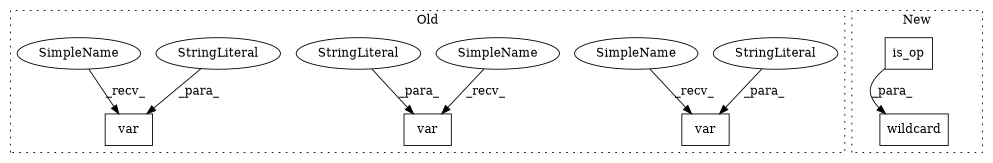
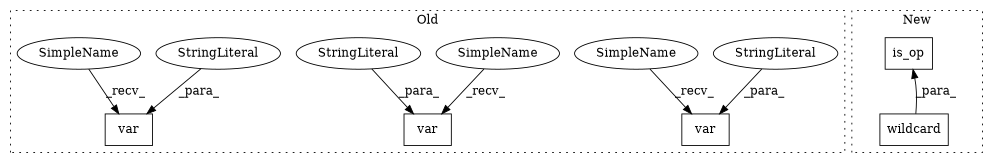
(871, 87) -> (916, 96)
